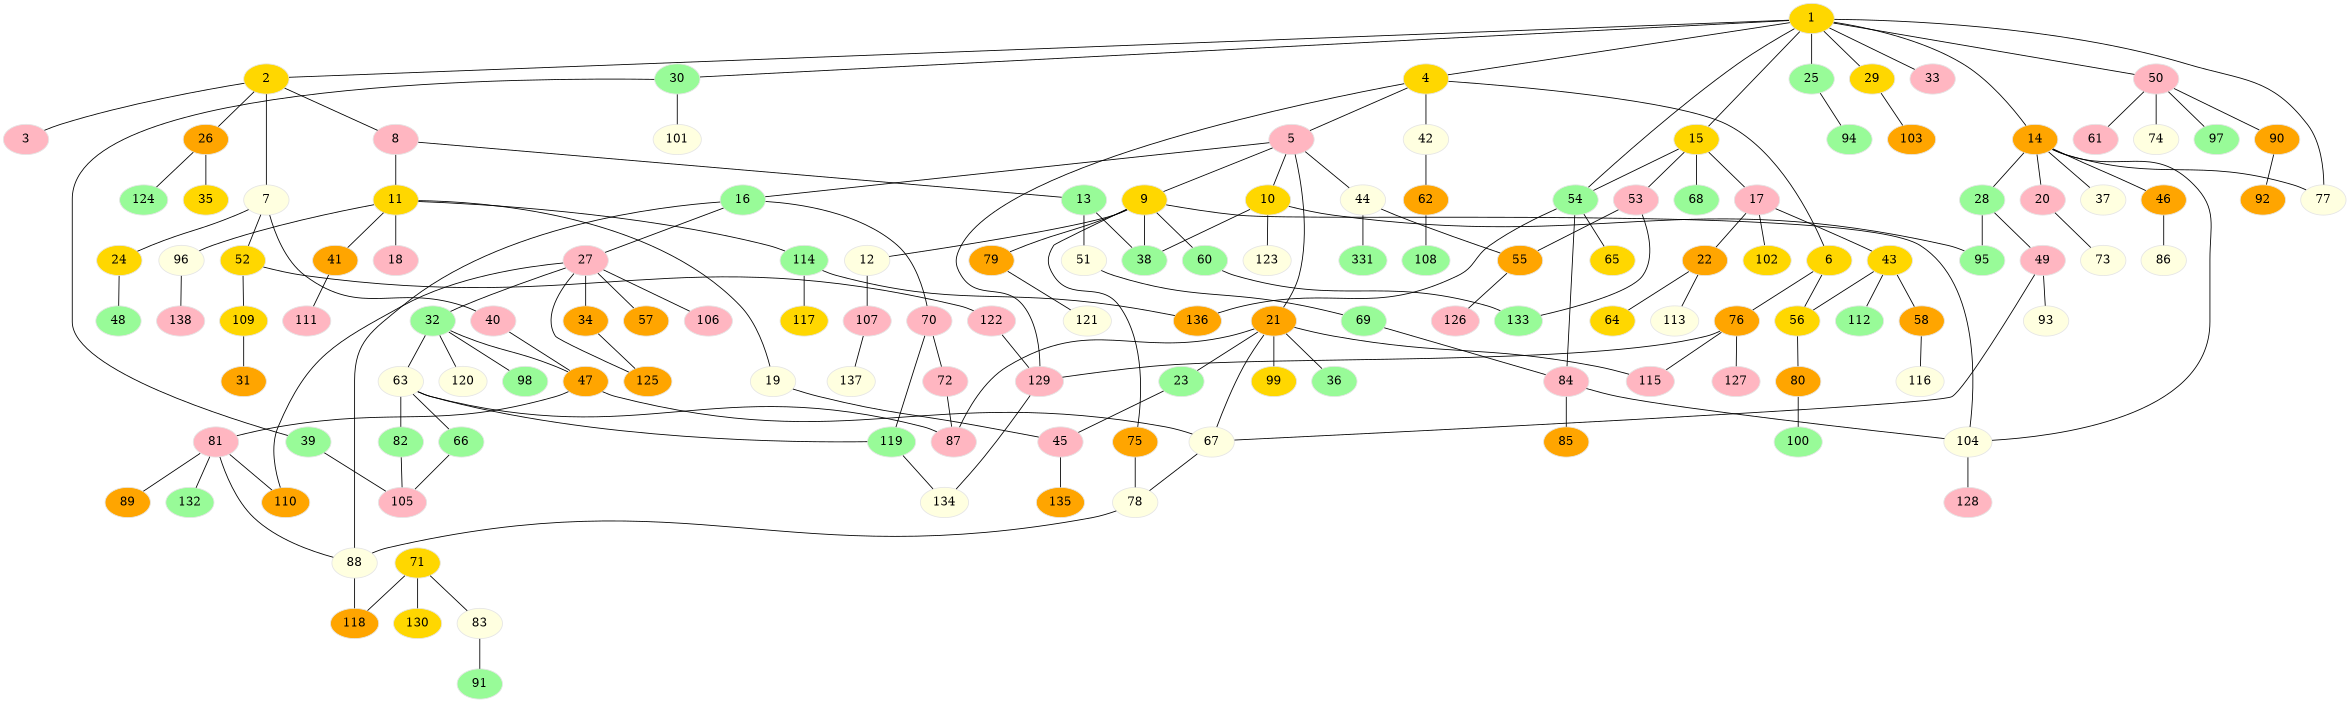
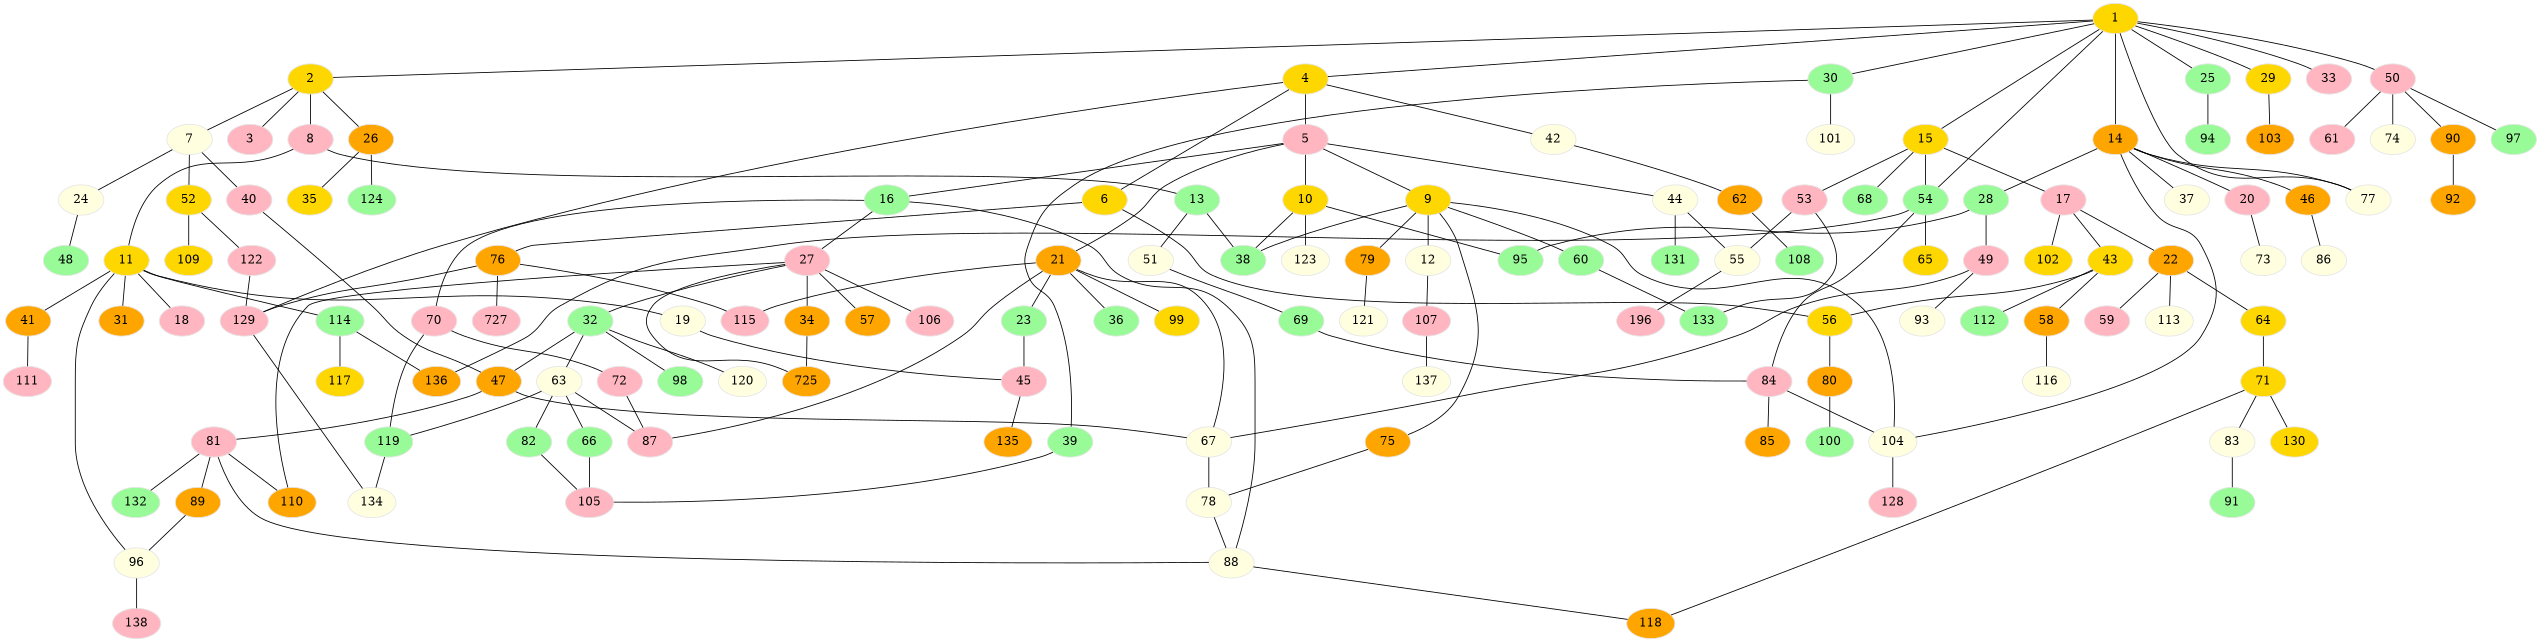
(119, 260) -> (81, 200)
(1363, 260) -> (1675, 260)
(1520, 260) -> (1737, 260)
(1455, 321) -> (1641, 321)
none -> (2107, 321)
(244, 351) -> (124, 291)
none -> (2263, 351)
(648, 381) -> (806, 381)
(1736, 381) -> (496, 321)
none -> (167, 533)
